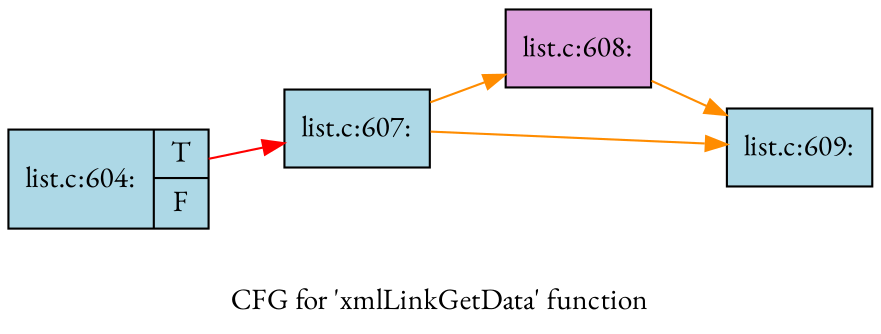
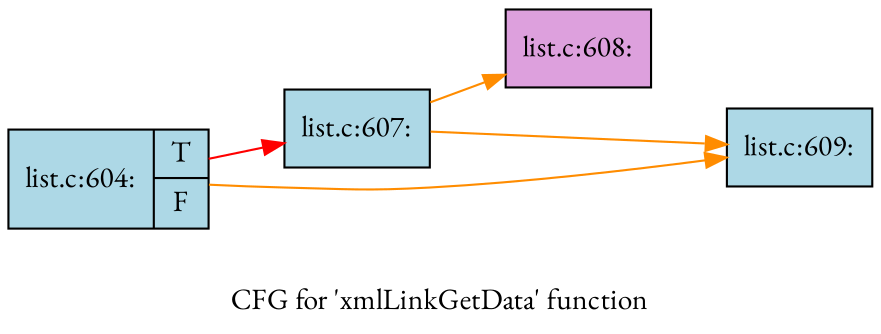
(679, 93) -> (458, 186)
